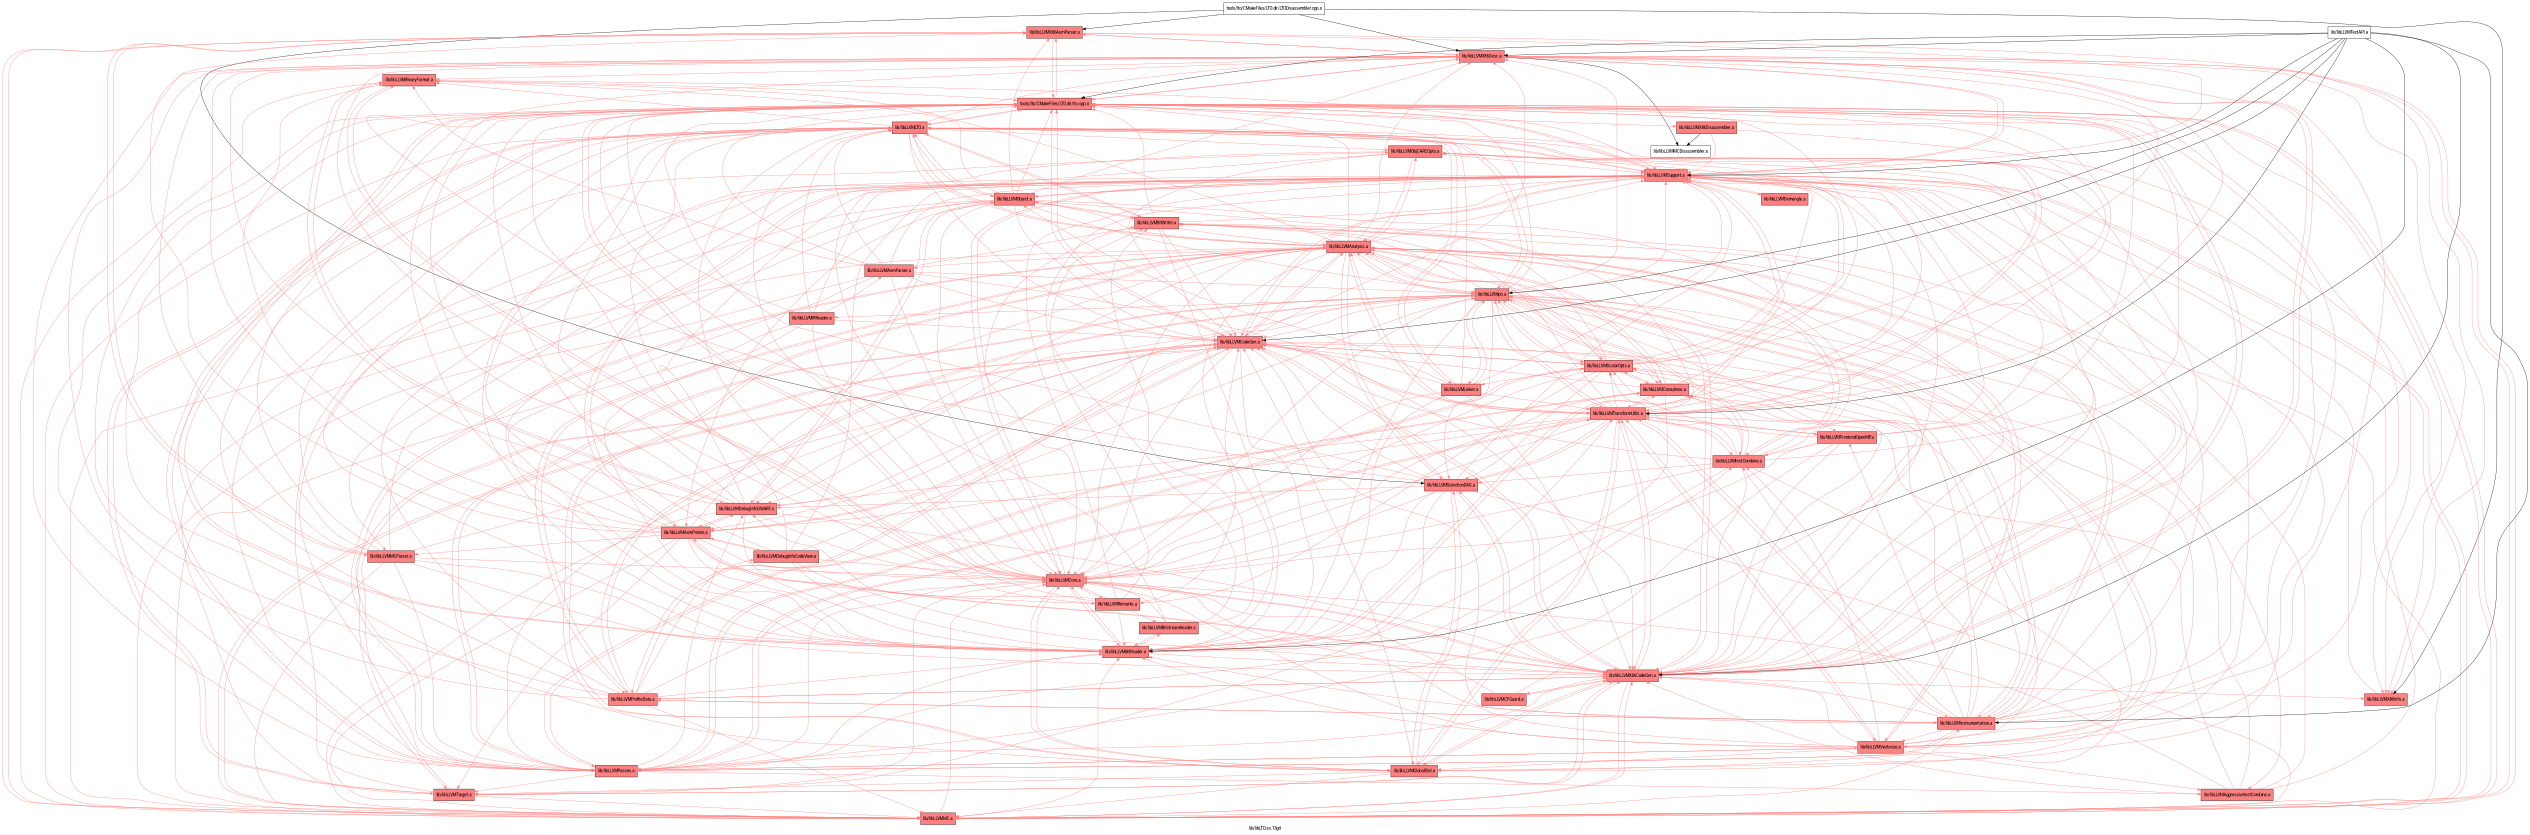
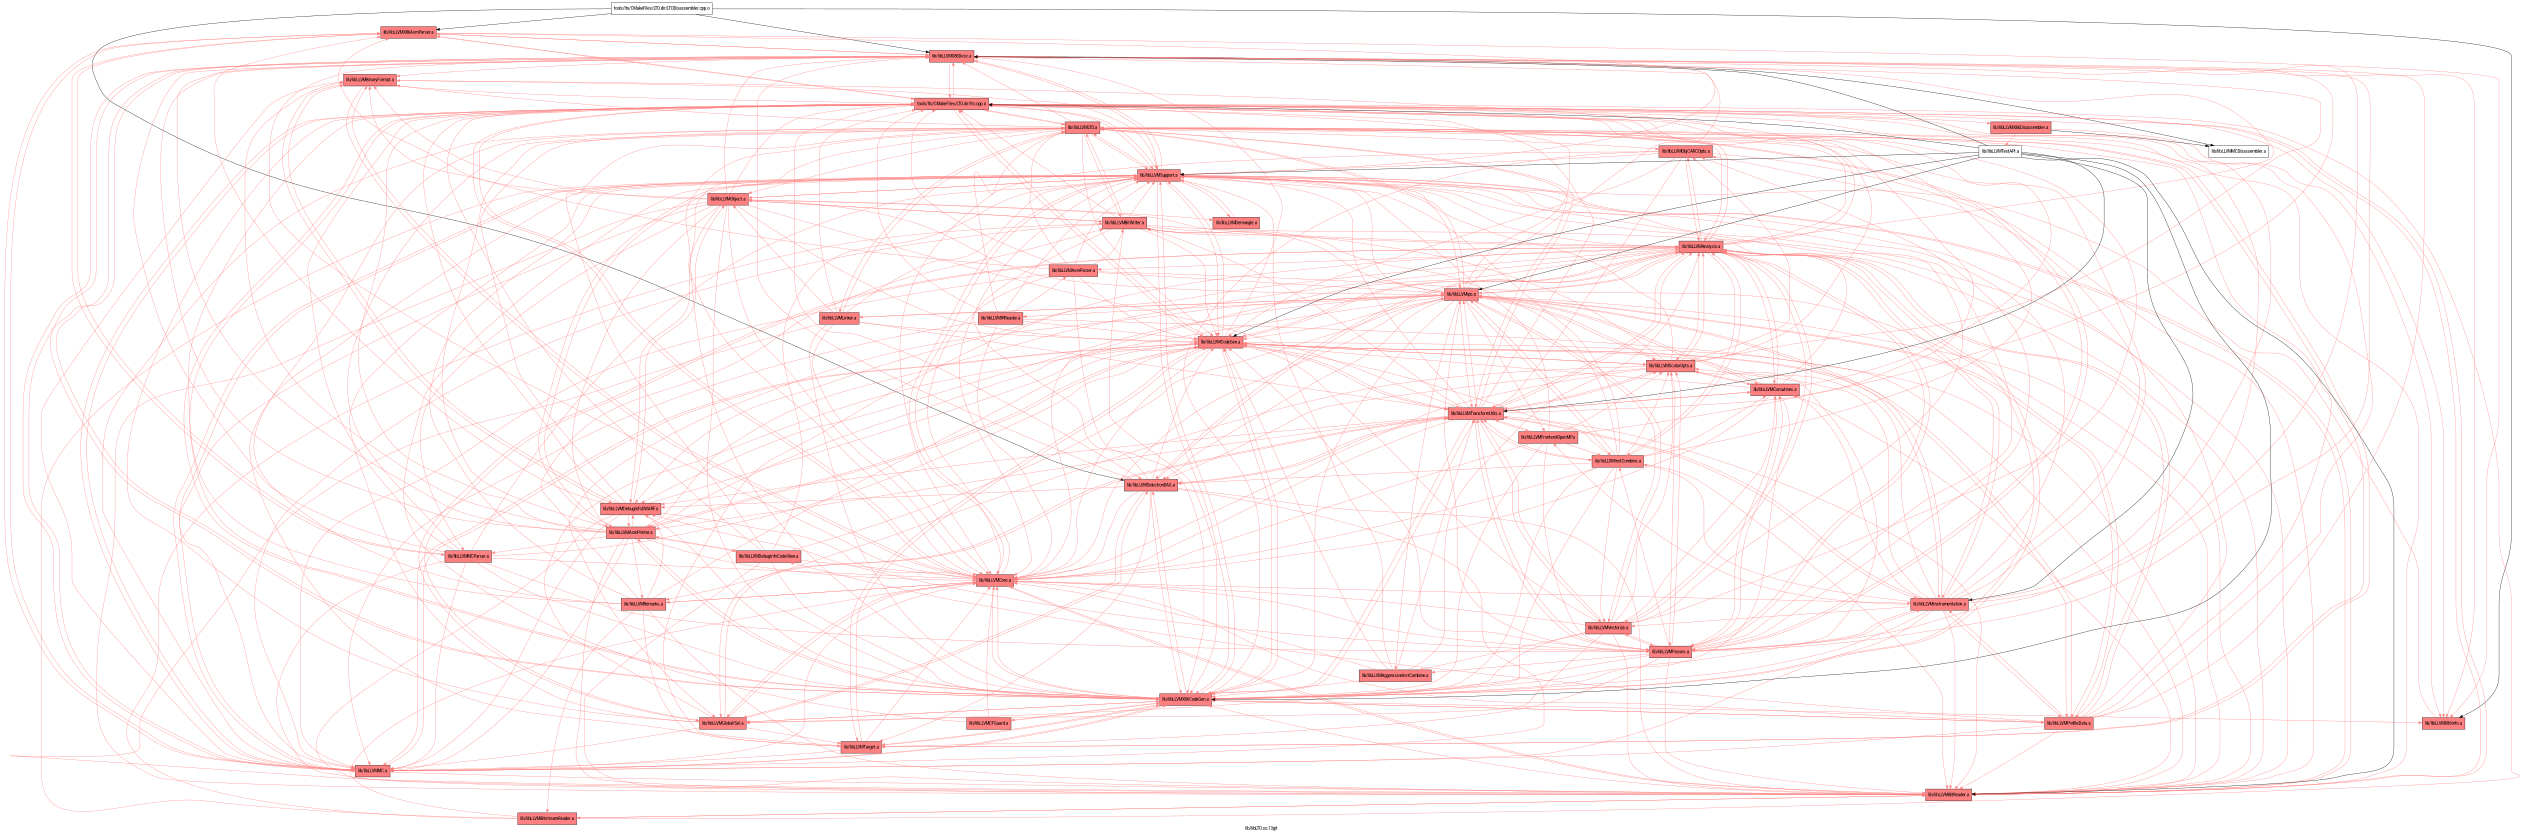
(1715, 155) -> (2012, 138)
(949, 174) -> (979, 206)
(853, 200) -> none
(825, 334) -> (836, 333)
(1509, 380) -> (1581, 394)
(647, 415) -> none
(1836, 586) -> (1606, 543)
(557, 652) -> (684, 728)
(1457, 698) -> (1438, 592)
